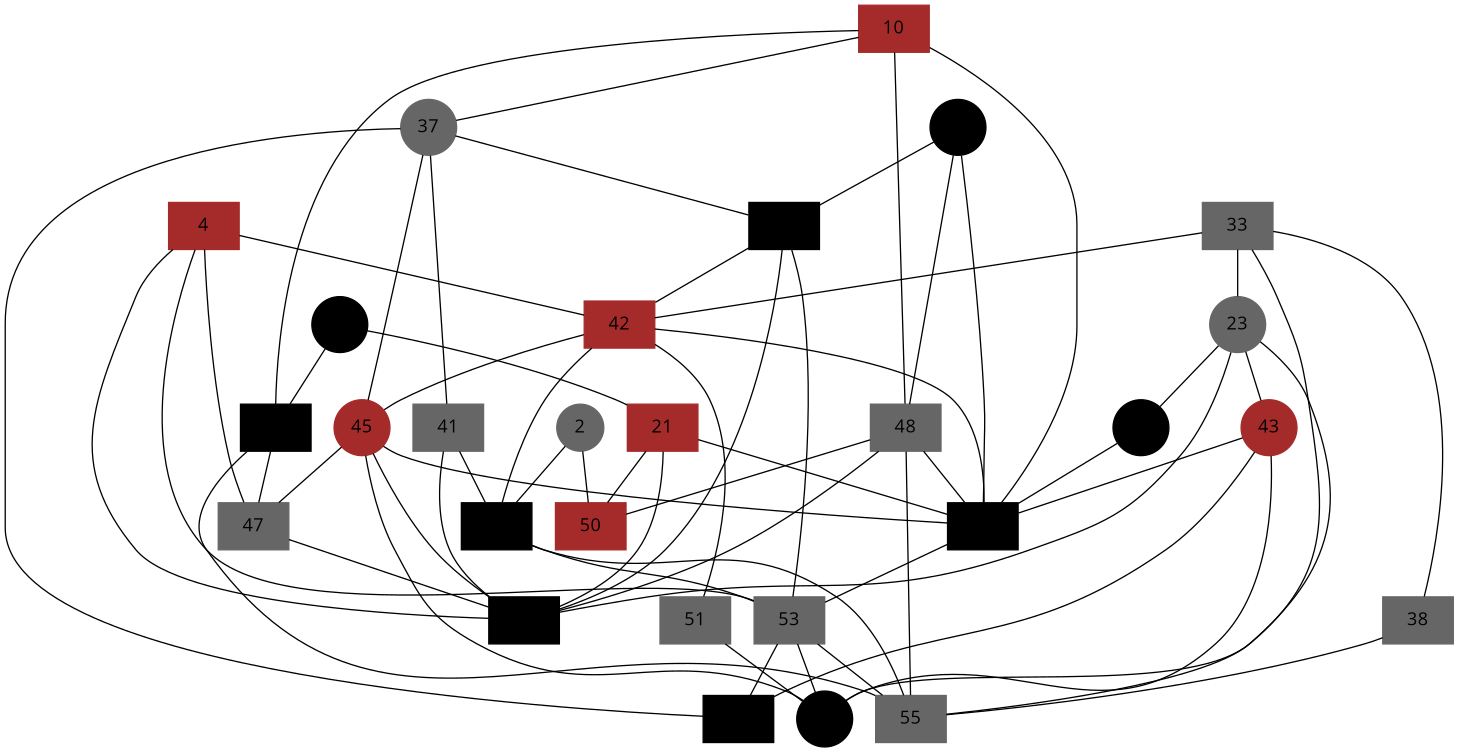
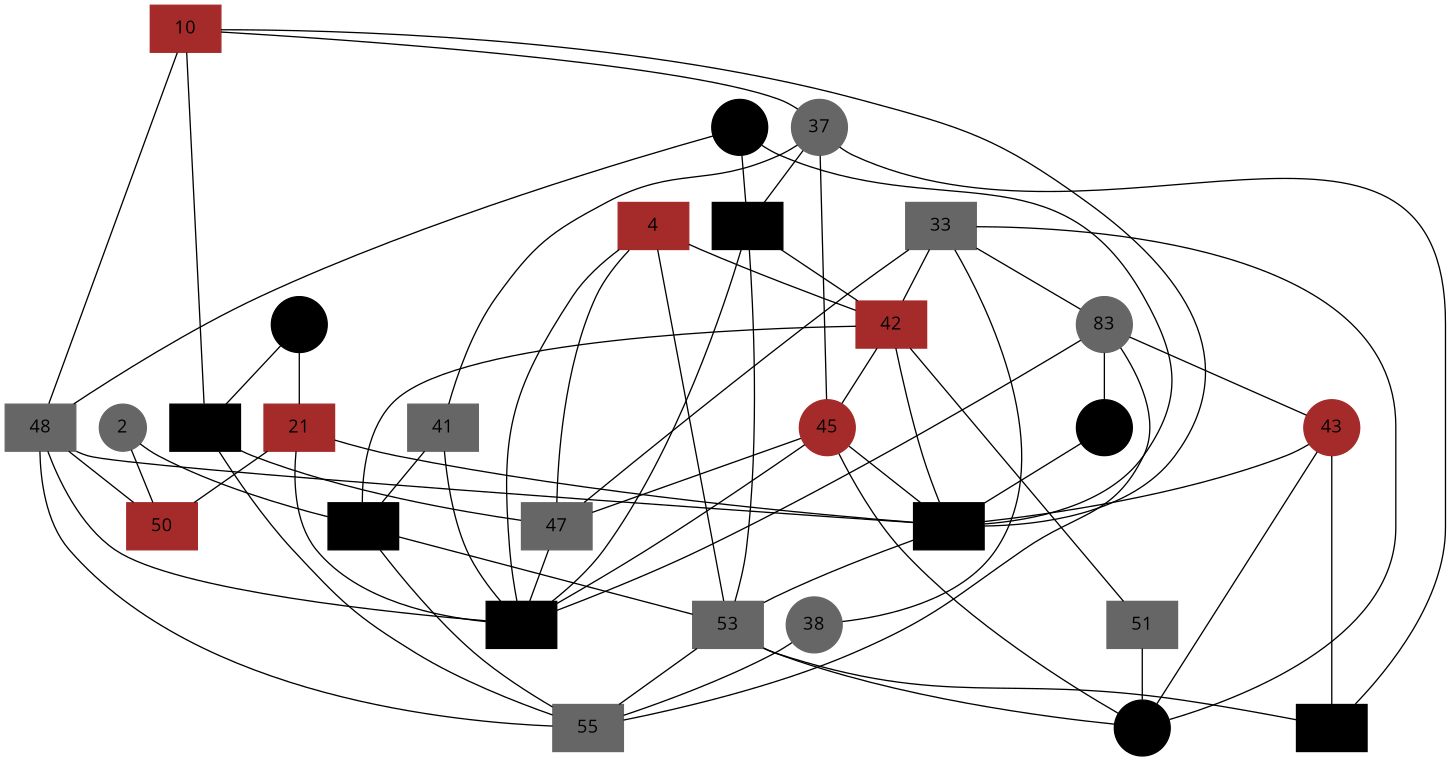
(1238, 325) -> (1104, 325)
none -> (745, 374)
(1418, 620) -> (814, 625)
